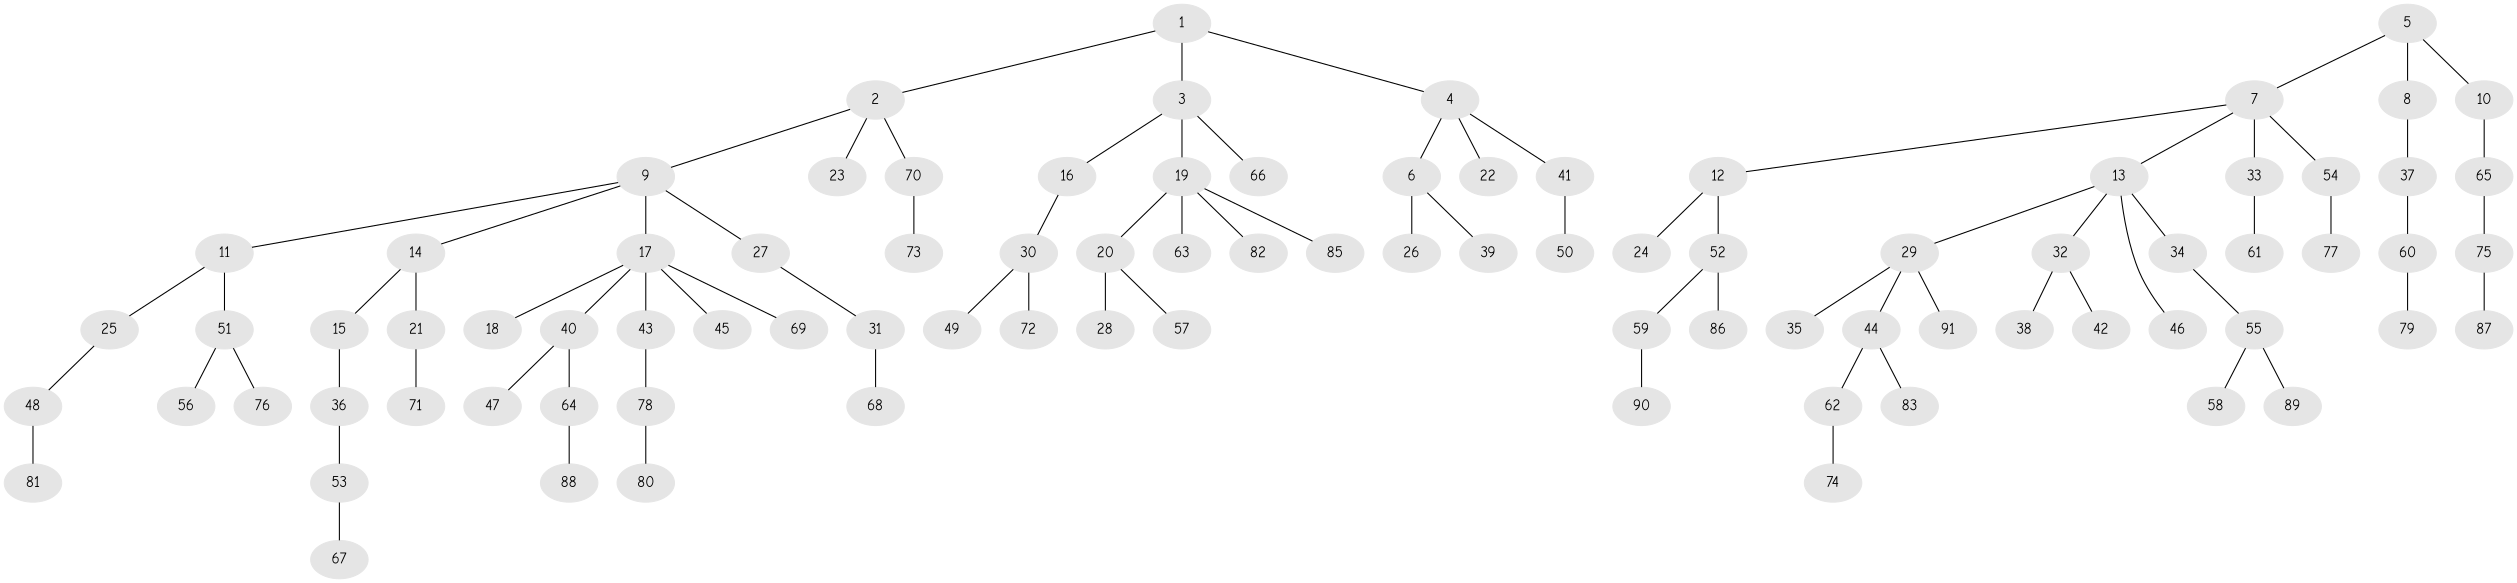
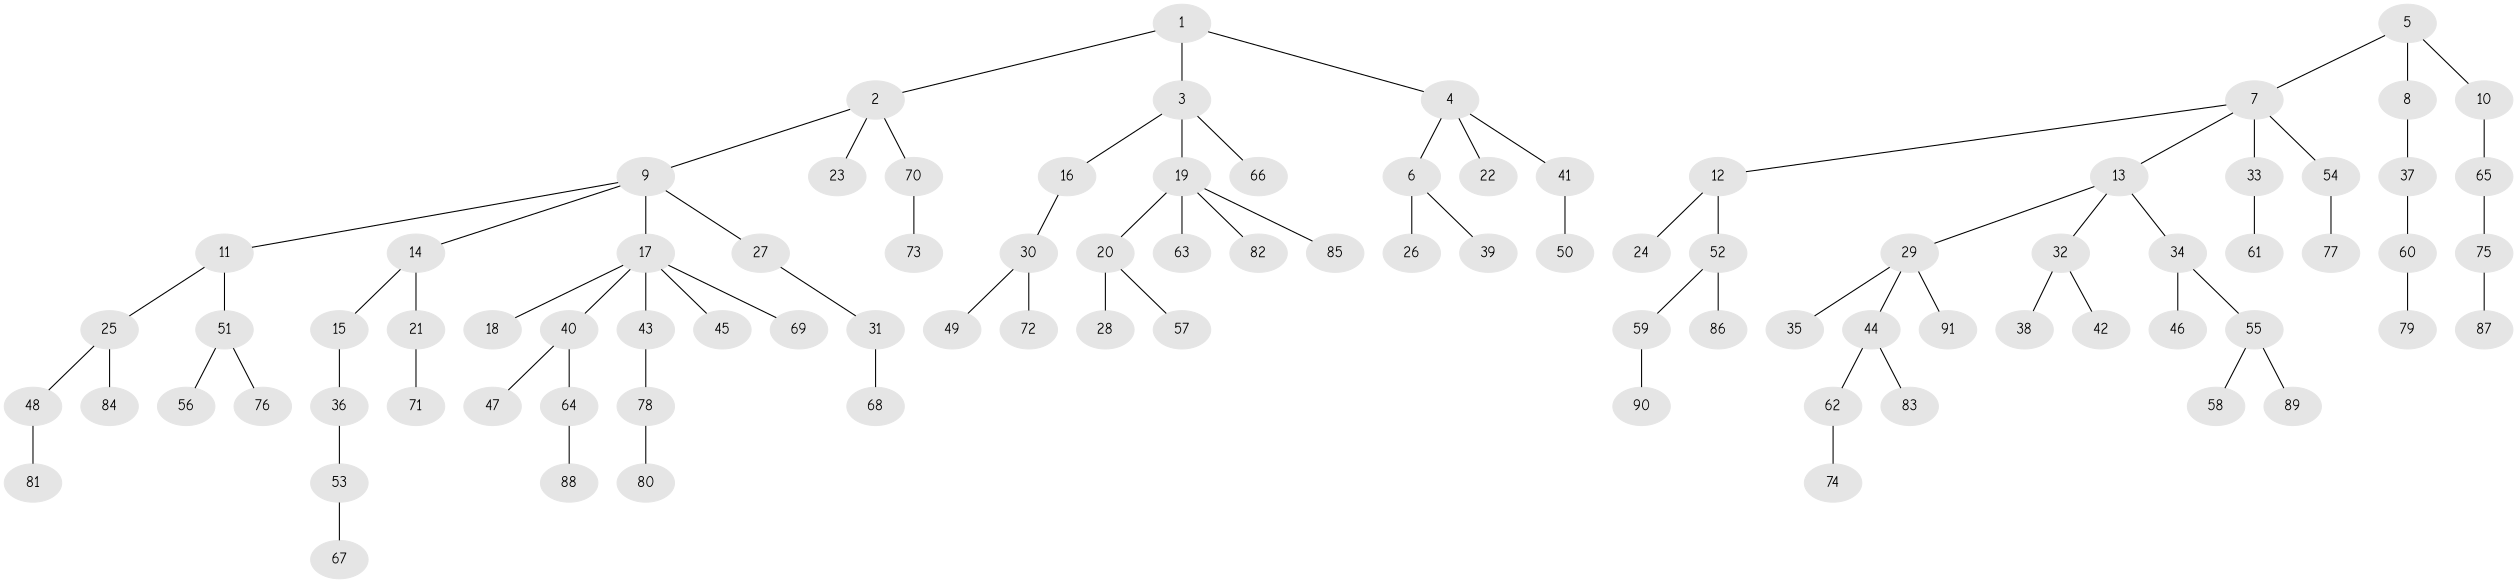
(2134, 257) -> (2178, 292)
none -> (110, 406)
